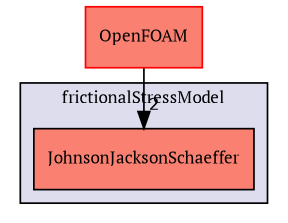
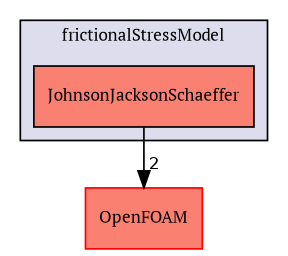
(144, 93) -> (144, 151)
